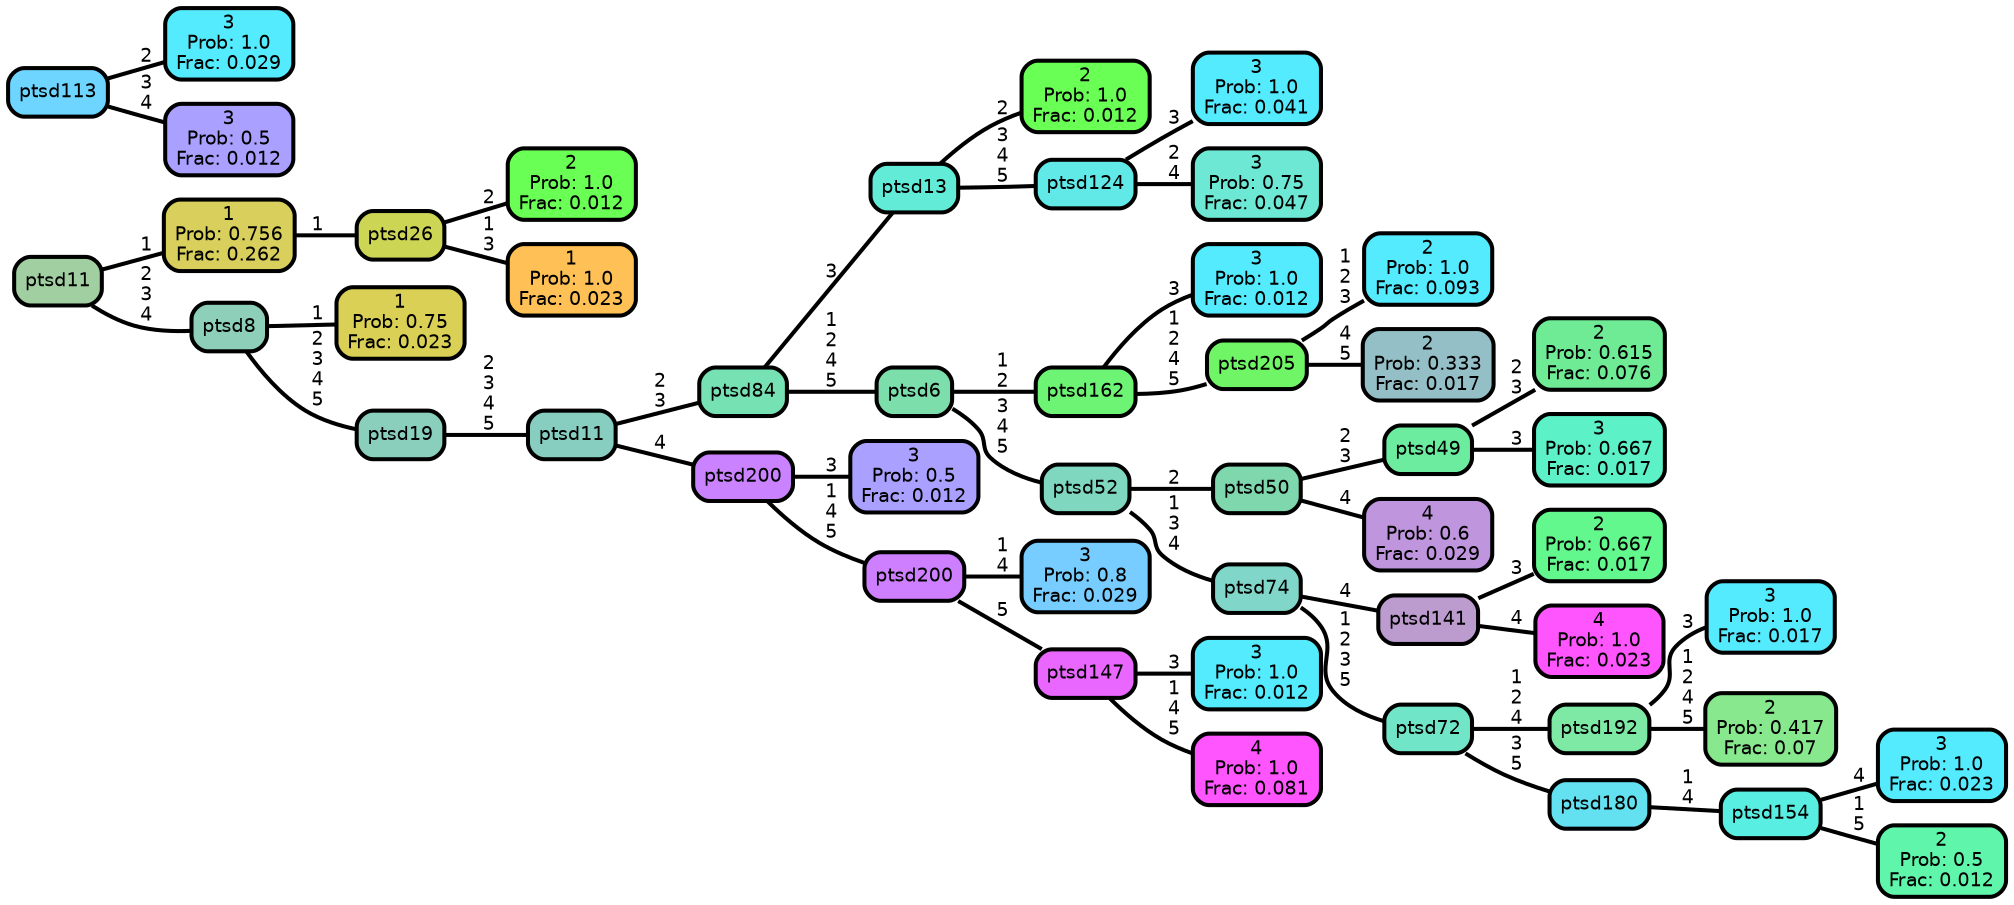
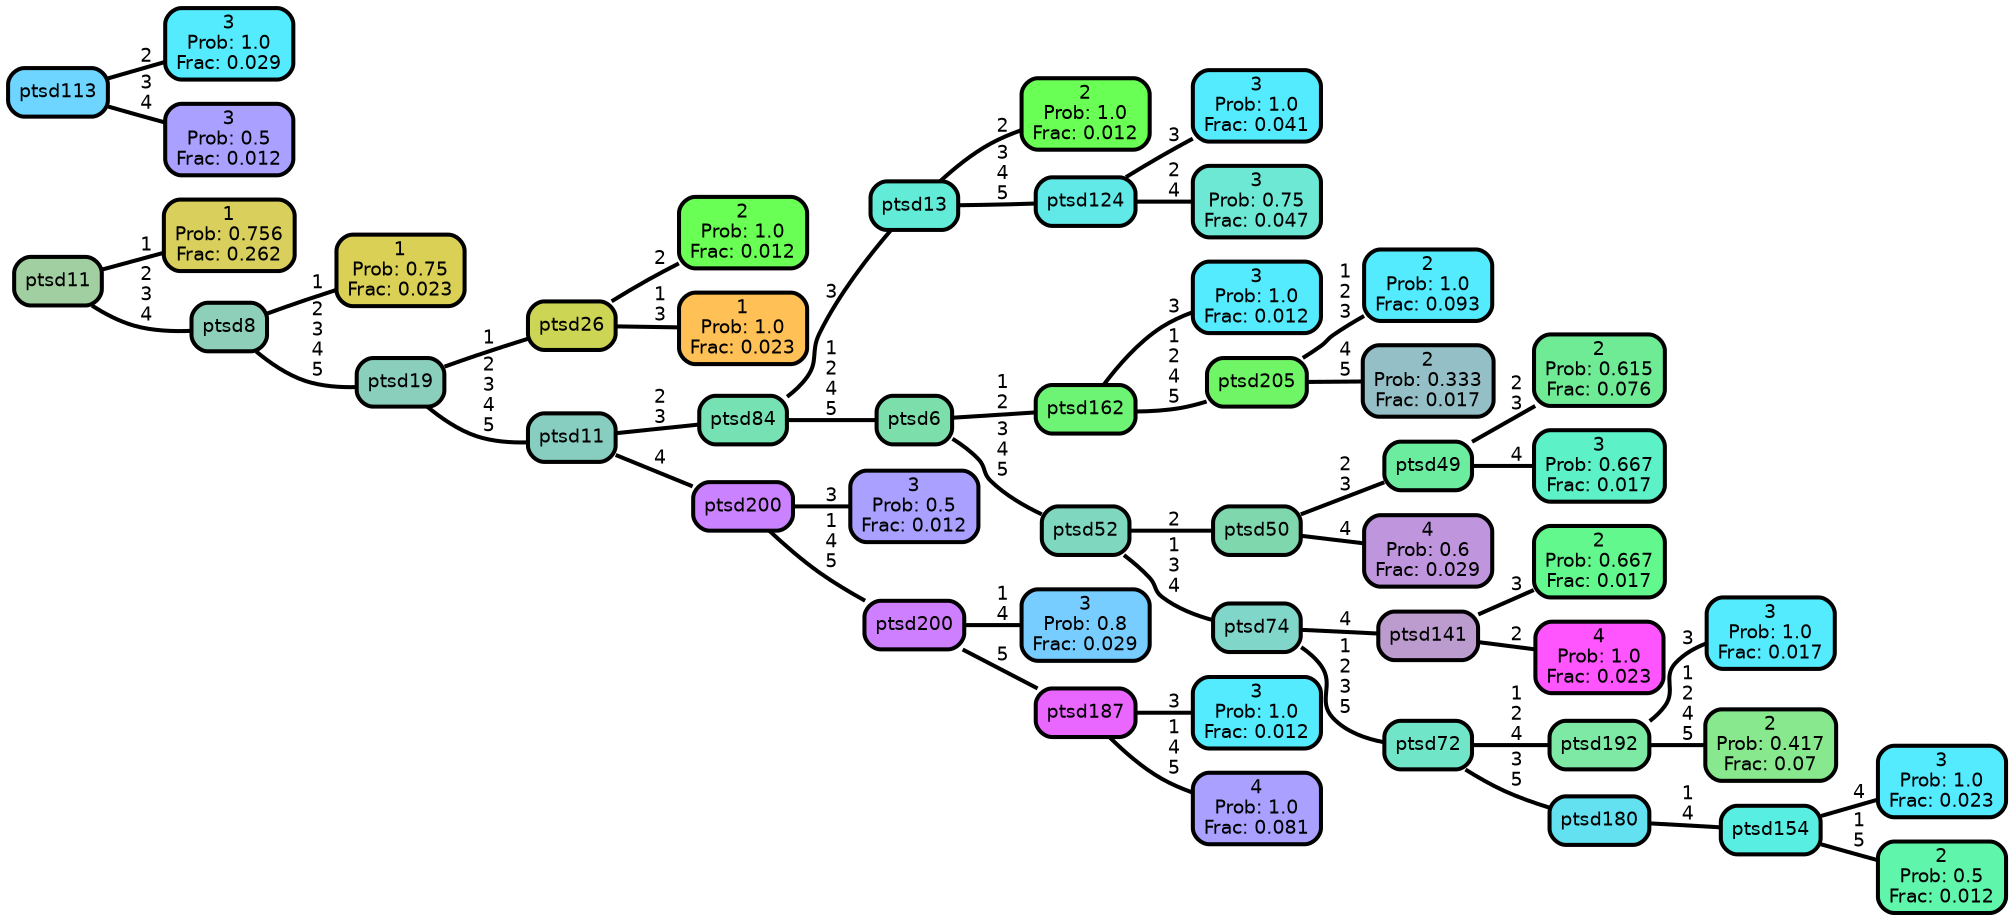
(326, 235) -> (486, 352)
(1514, 440) -> (1514, 456)
(1514, 619) -> (1514, 635)
(1086, 674) -> (1086, 713)
(1257, 769) -> (1257, 808)
